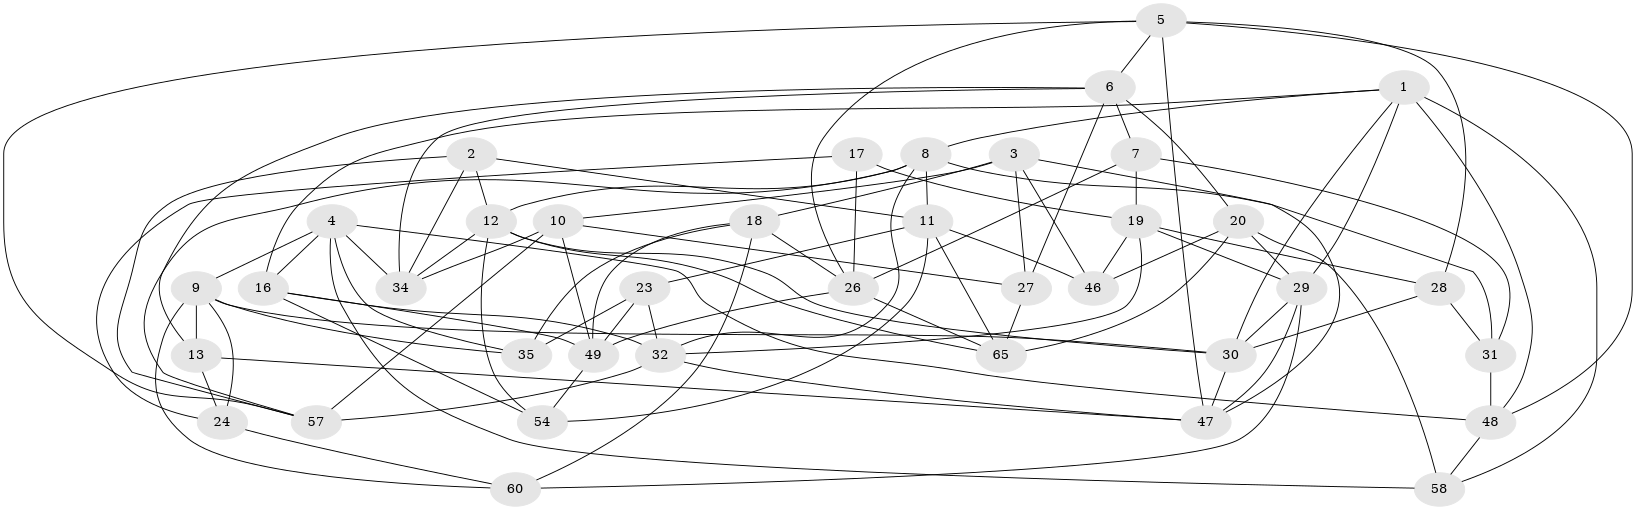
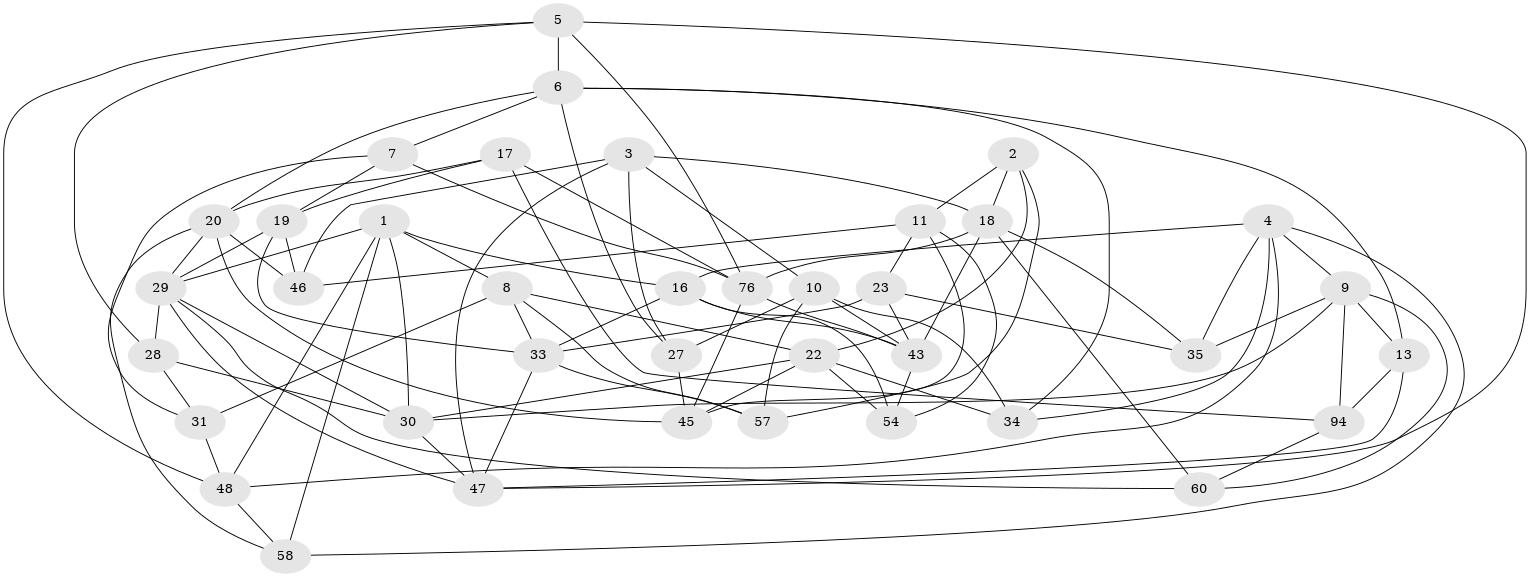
(333, 59) -> none
none -> (363, 181)
(927, 188) -> none
(491, 221) -> (814, 355)
(436, 222) -> (1000, 188)
(1288, 256) -> (157, 322)
(853, 288) -> (747, 288)
(594, 355) -> (917, 355)
(661, 355) -> (539, 355)
(1001, 355) -> (687, 422)
(222, 422) -> (1339, 422)
